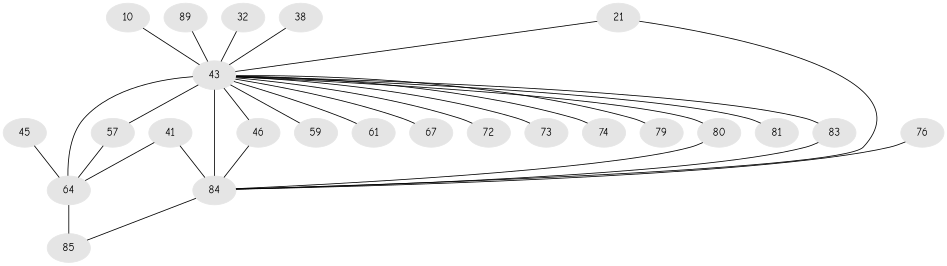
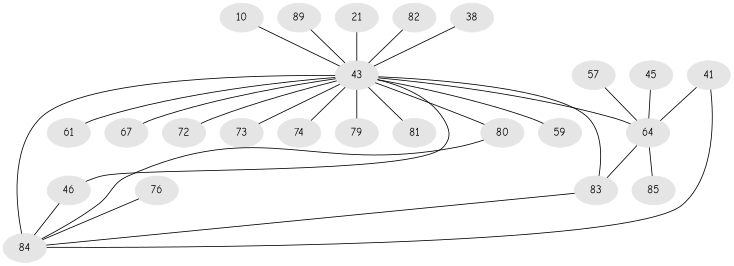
(243, 18) -> (414, 18)
(164, 104) -> none
(873, 129) -> none
none -> (622, 162)
(142, 219) -> none
